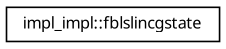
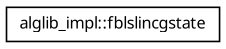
(113, 24) -> (113, 24)
